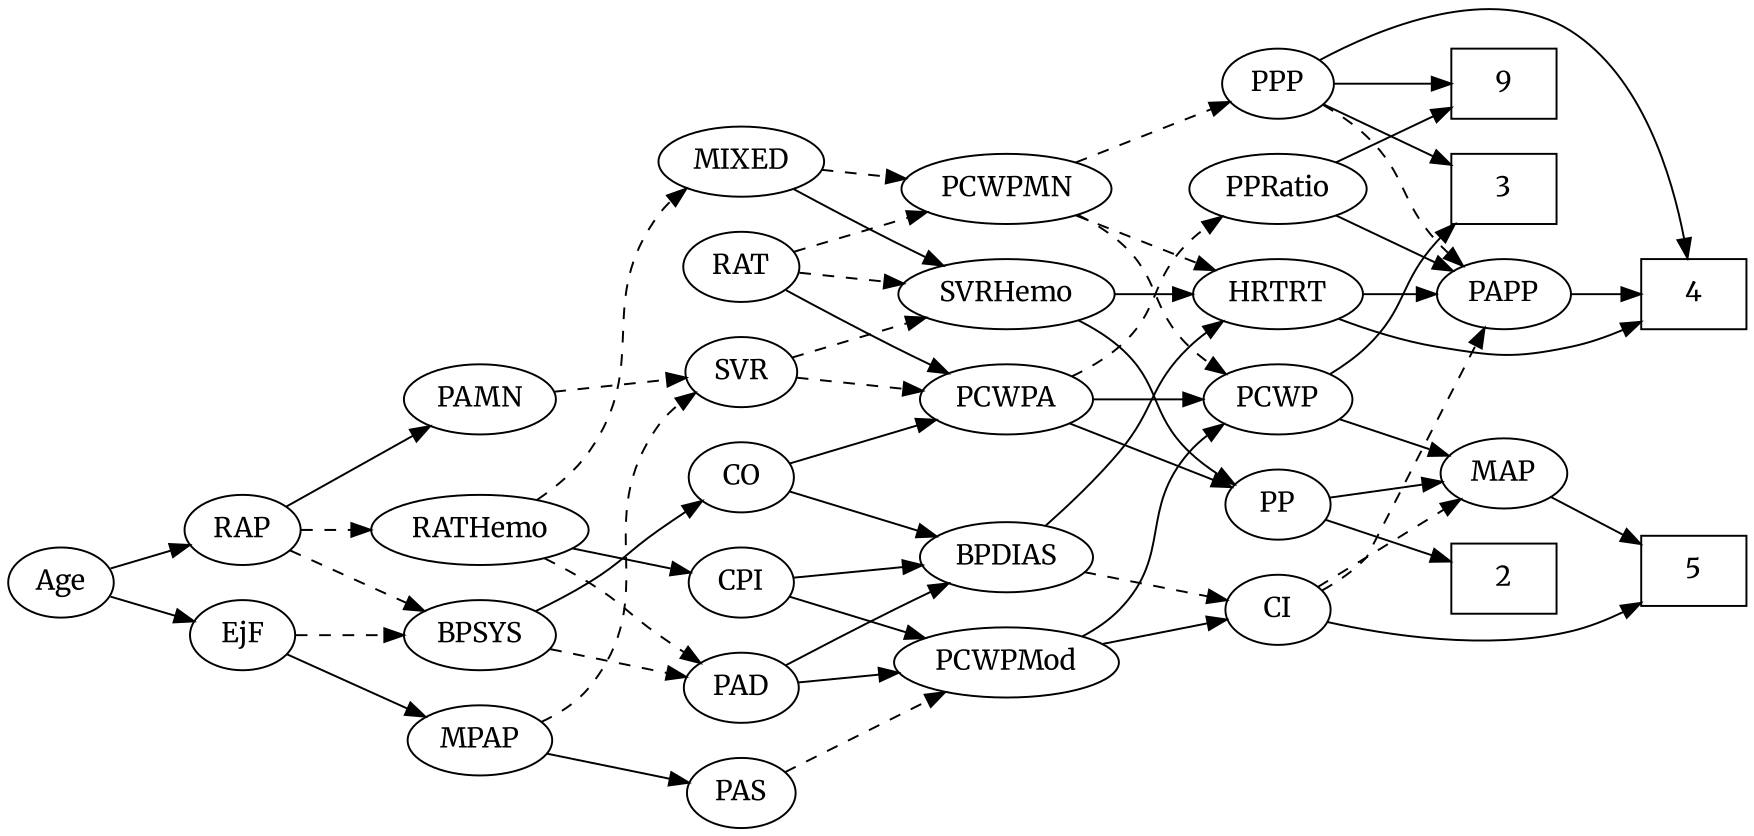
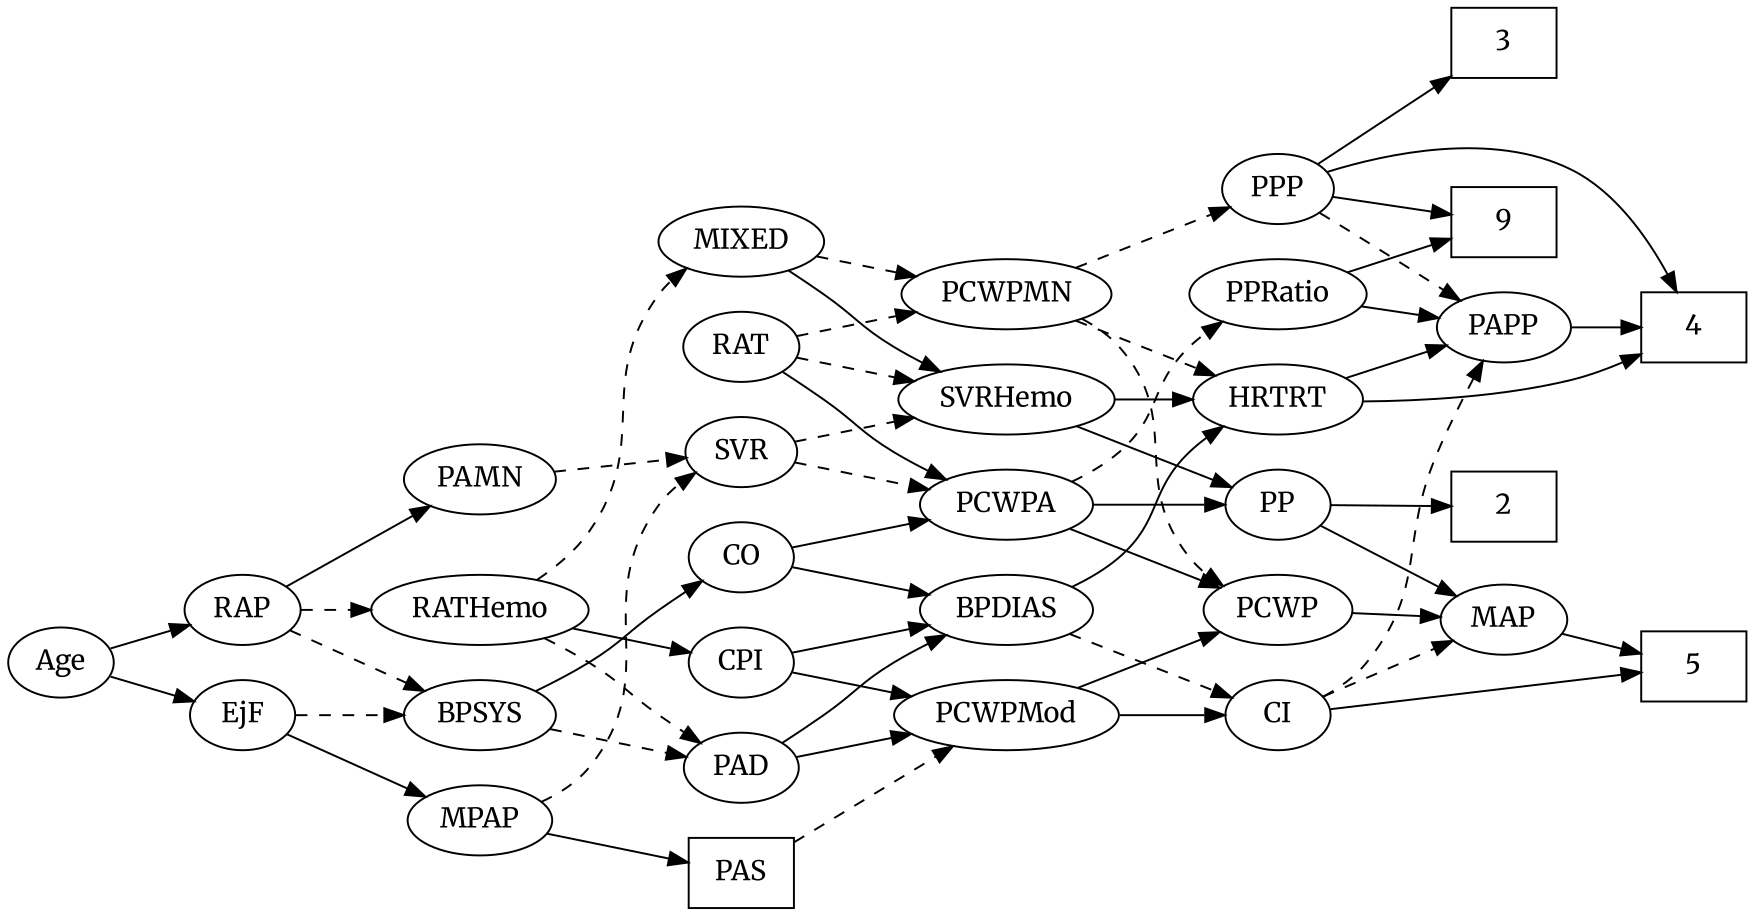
(1394, 313) -> none
(741, 793) -> (741, 873)
